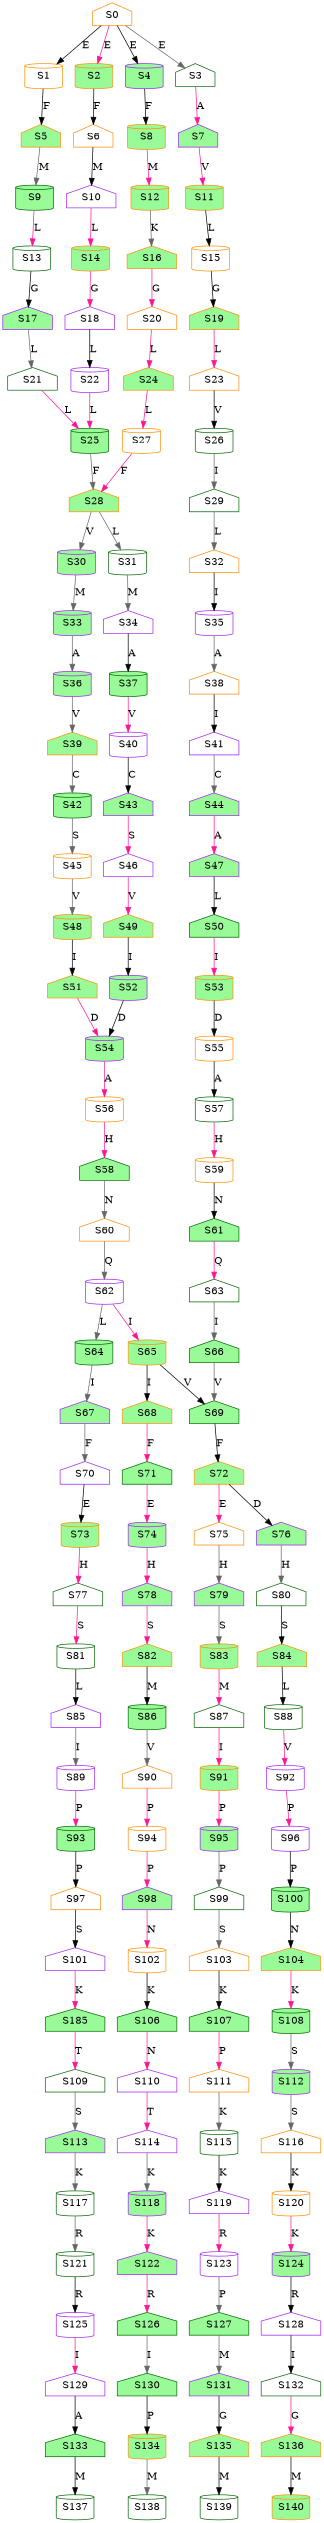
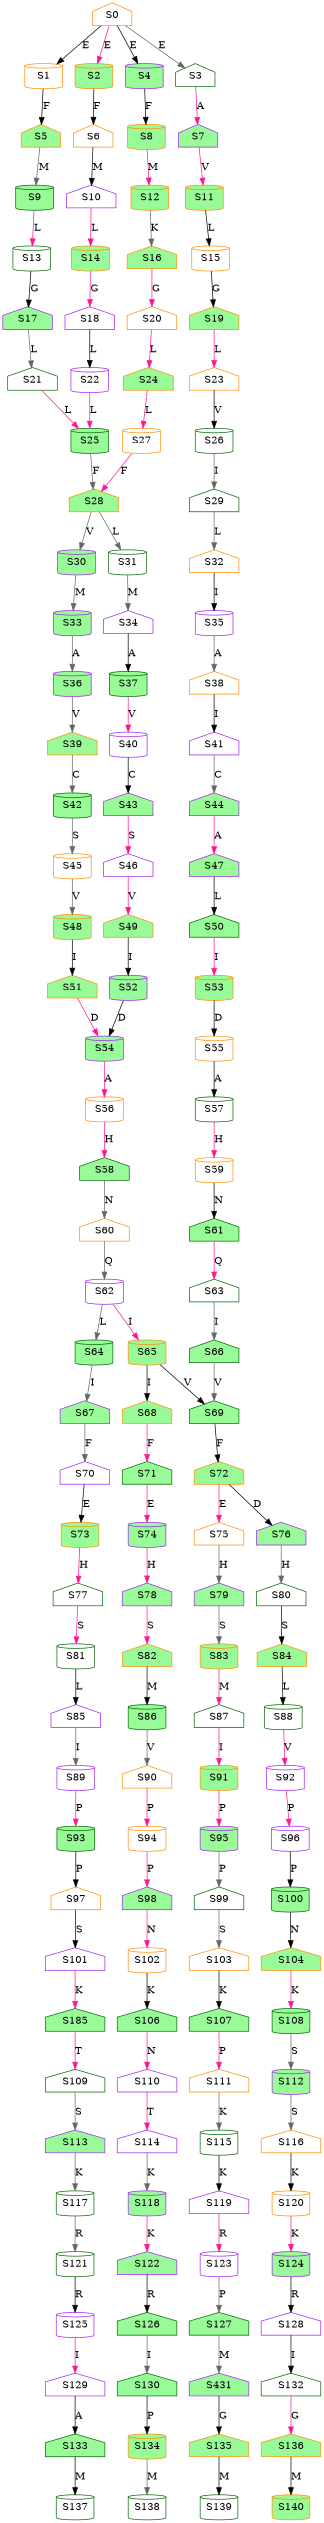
(147, 2290) -> (147, 2290)
(219, 2386) -> (219, 2386)
